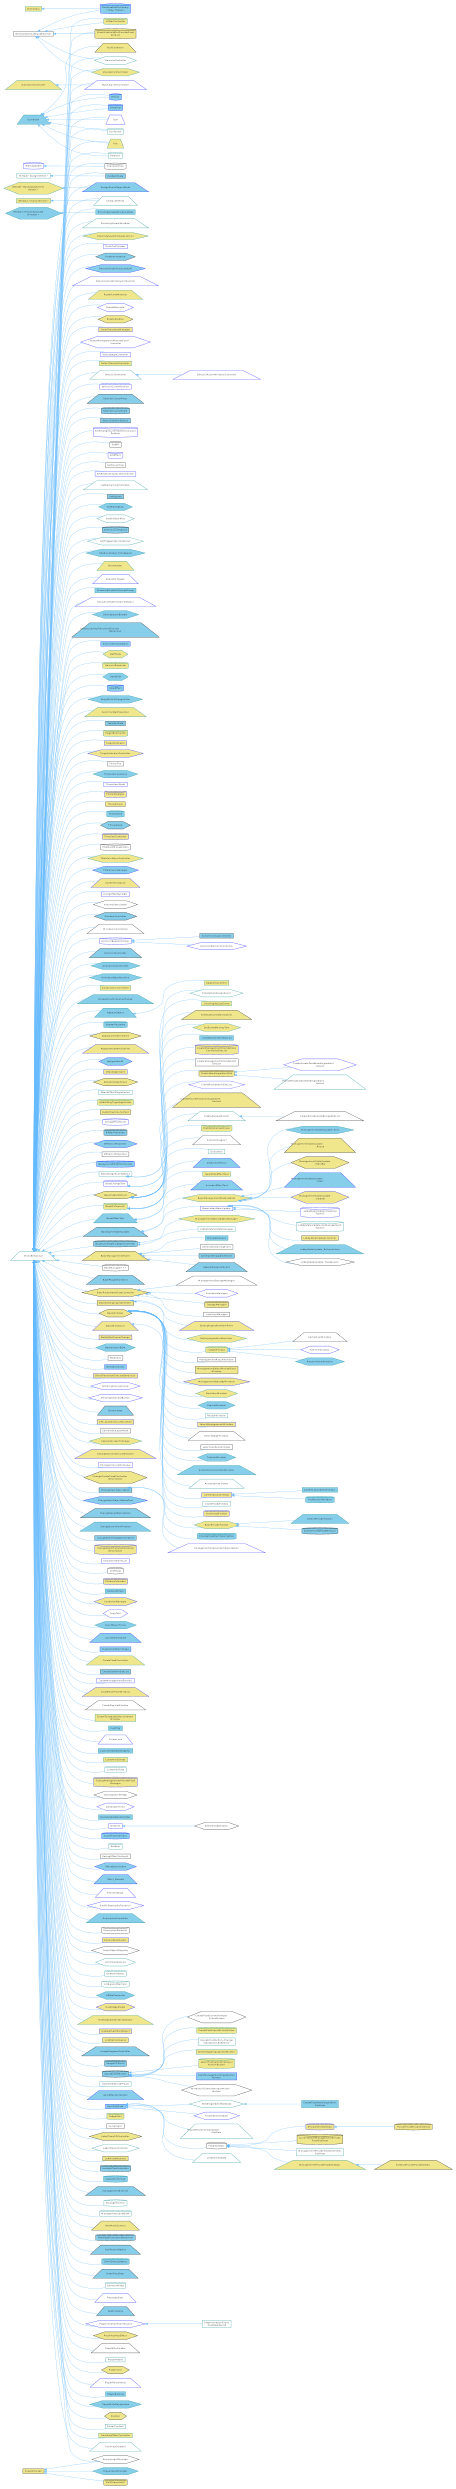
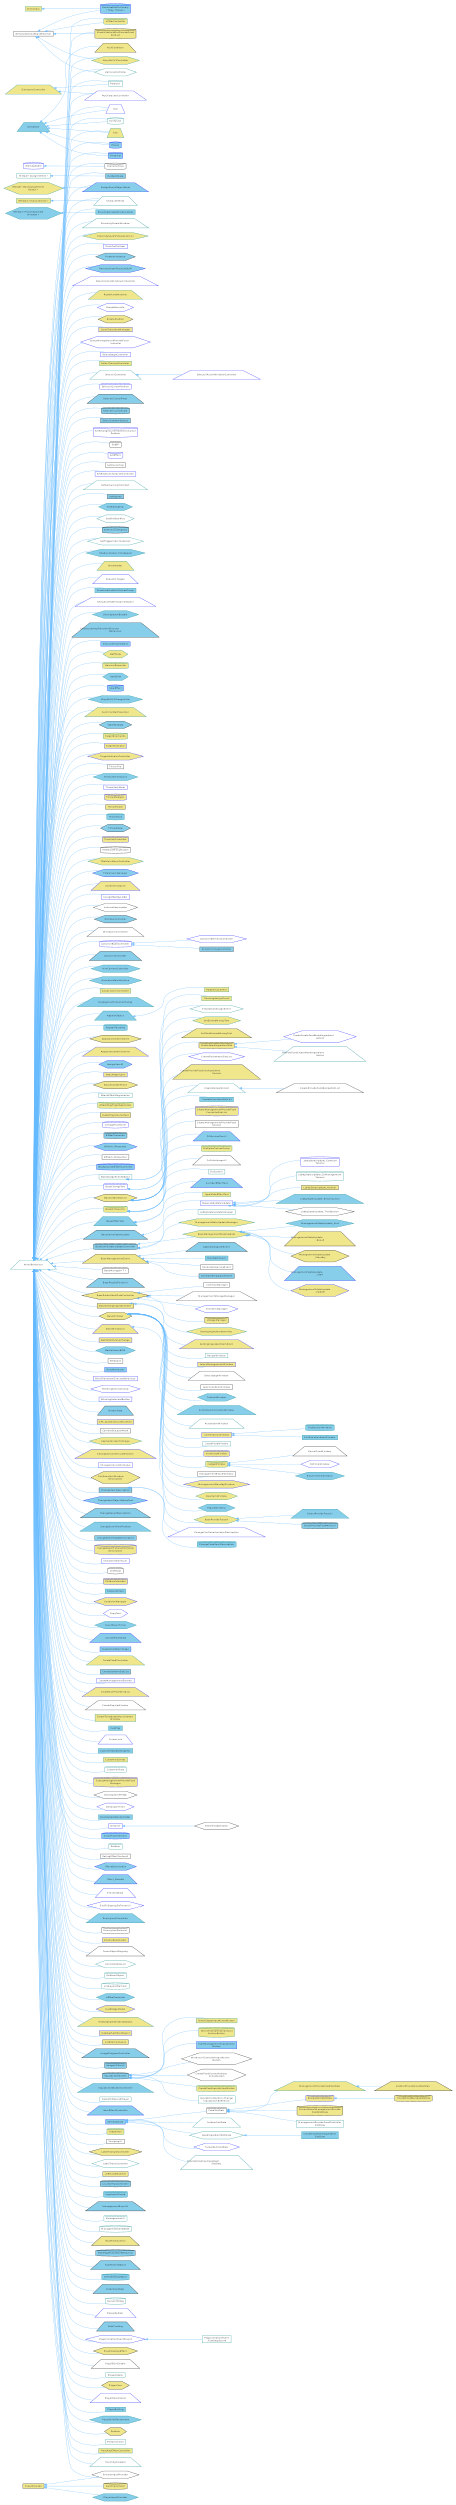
(74, 151) -> (82, 86)
(115, 723) -> (115, 725)
(164, 1211) -> (167, 1240)
(217, 1370) -> none
(115, 1376) -> (115, 1379)
(115, 1398) -> (115, 1399)
(115, 1478) -> (115, 1478)
(115, 1951) -> (115, 1951)
none -> (115, 2088)
